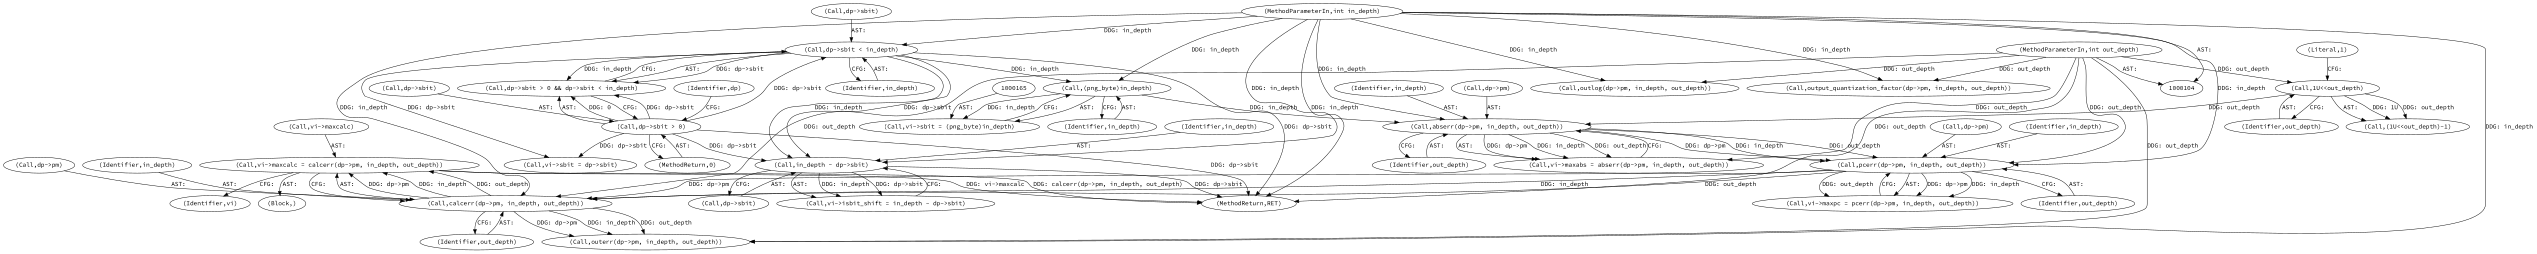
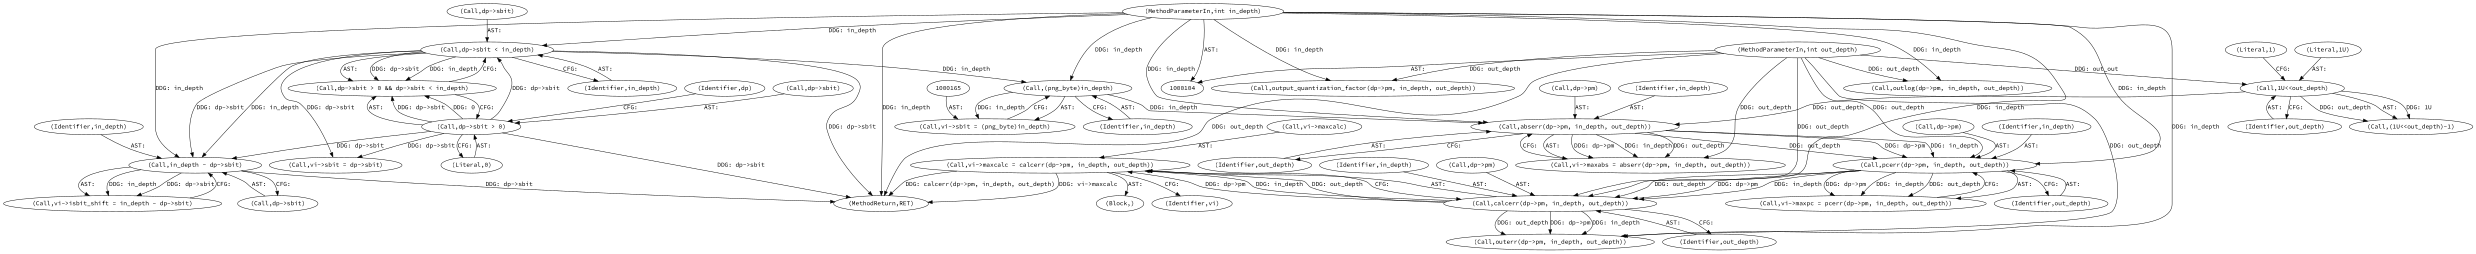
none -> (2328, 50)
(2243, 69) -> (2097, 69)
(687, 165) -> (472, 165)
